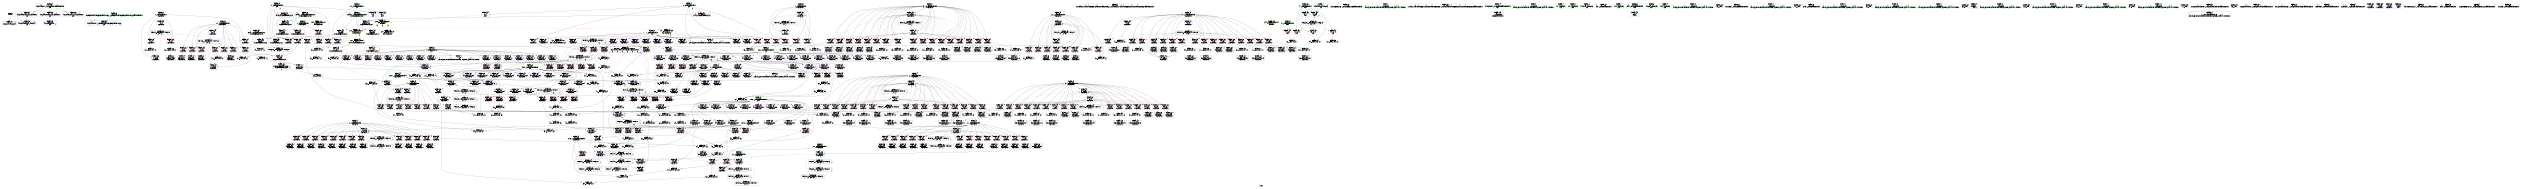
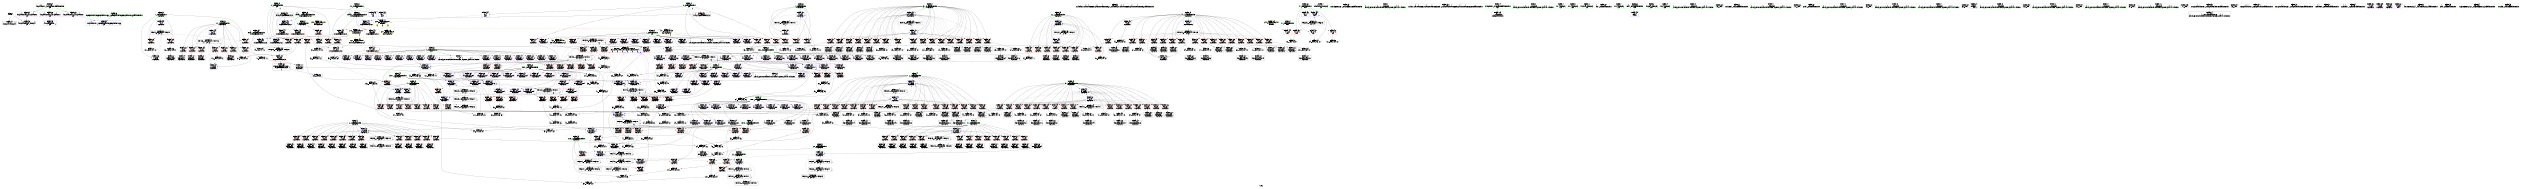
(1188, 25) -> (1188, 25)
